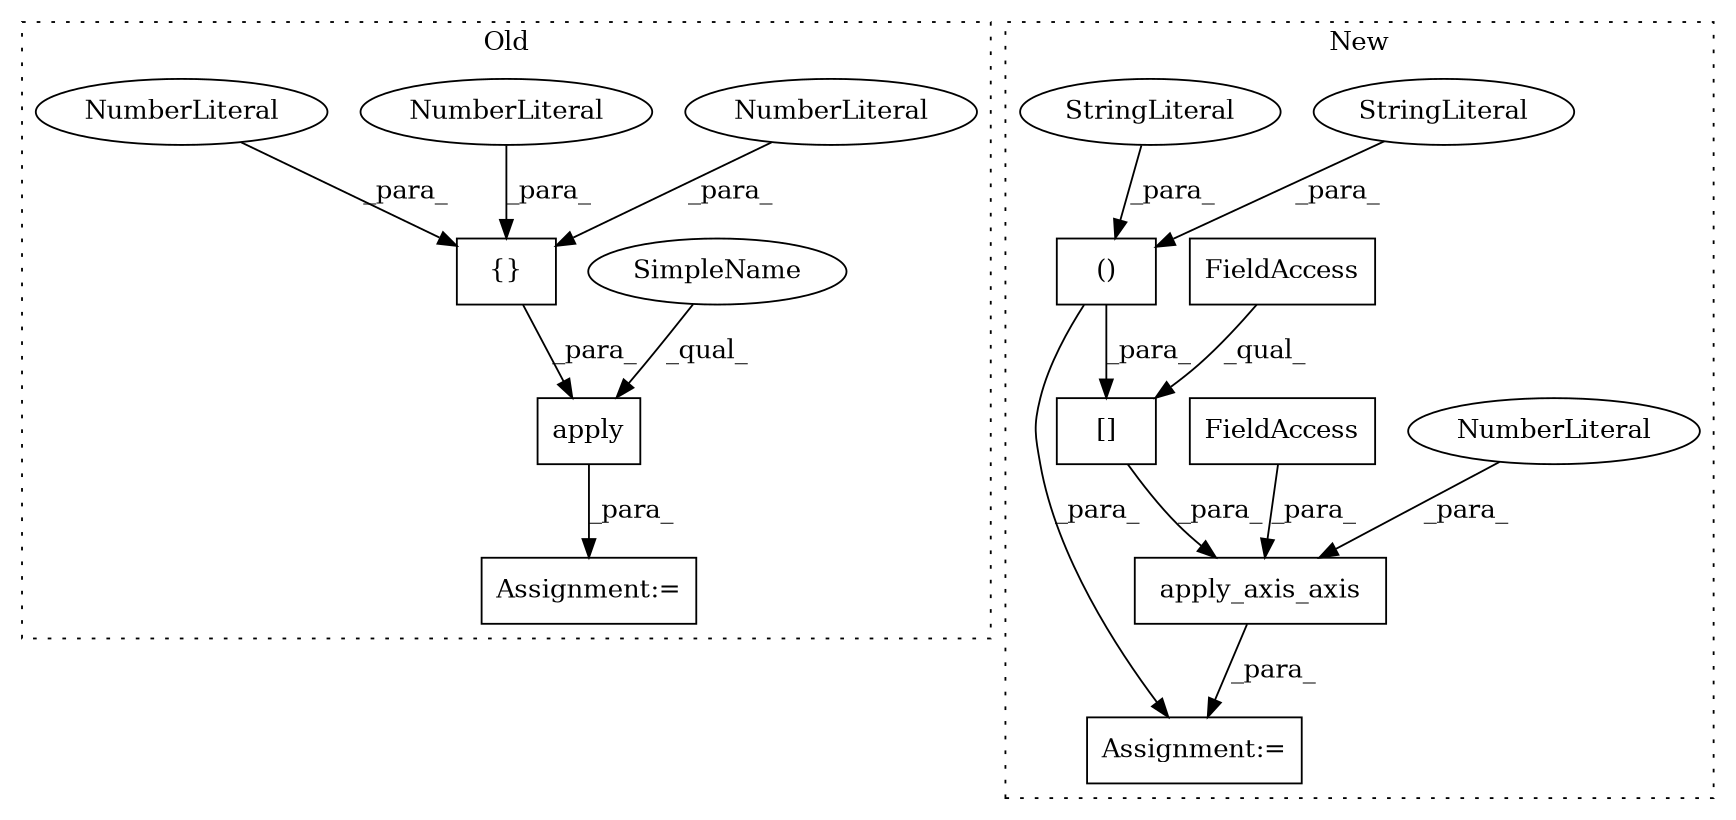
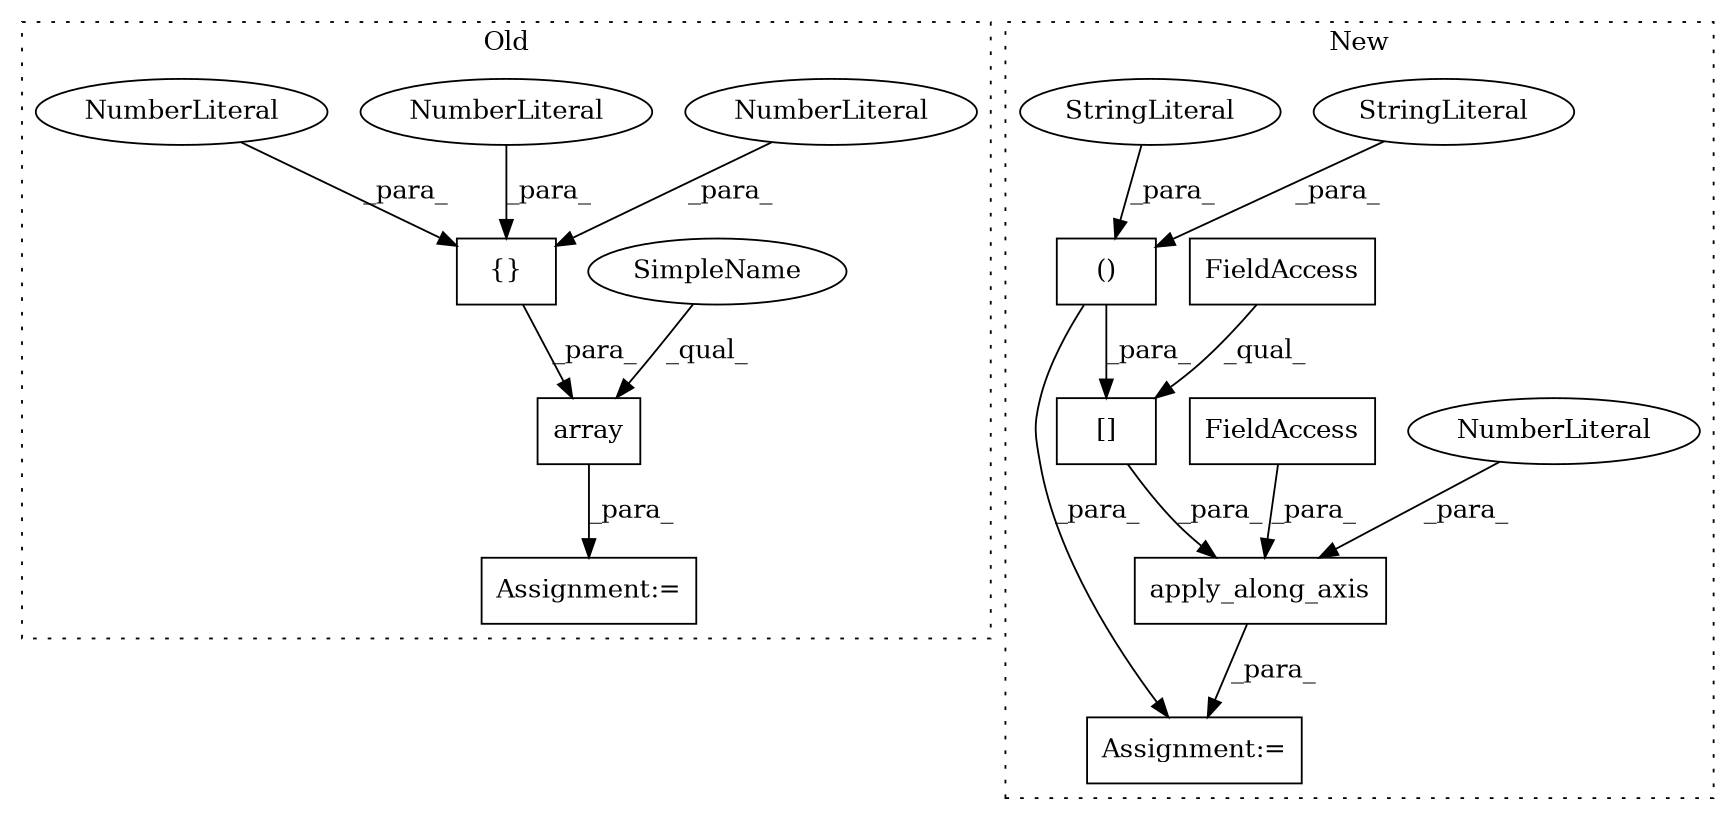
(589, 431) -> (589, 431)
(1260, 591) -> (1260, 591)
